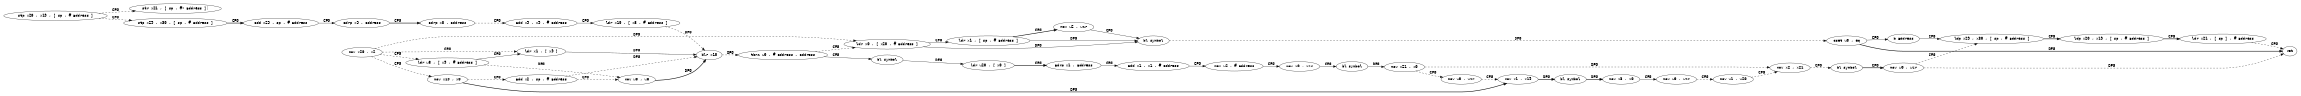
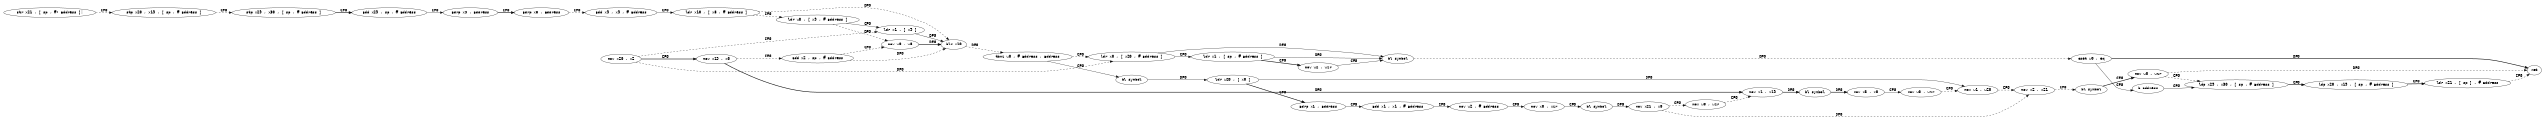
(116, 12) -> (103, 13)
(398, 57) -> (766, 16)
(400, 68) -> (667, 59)
none -> (1611, 80)
